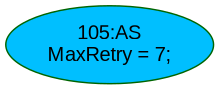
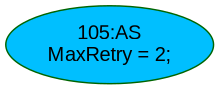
(110, 45) -> (110, 45)
